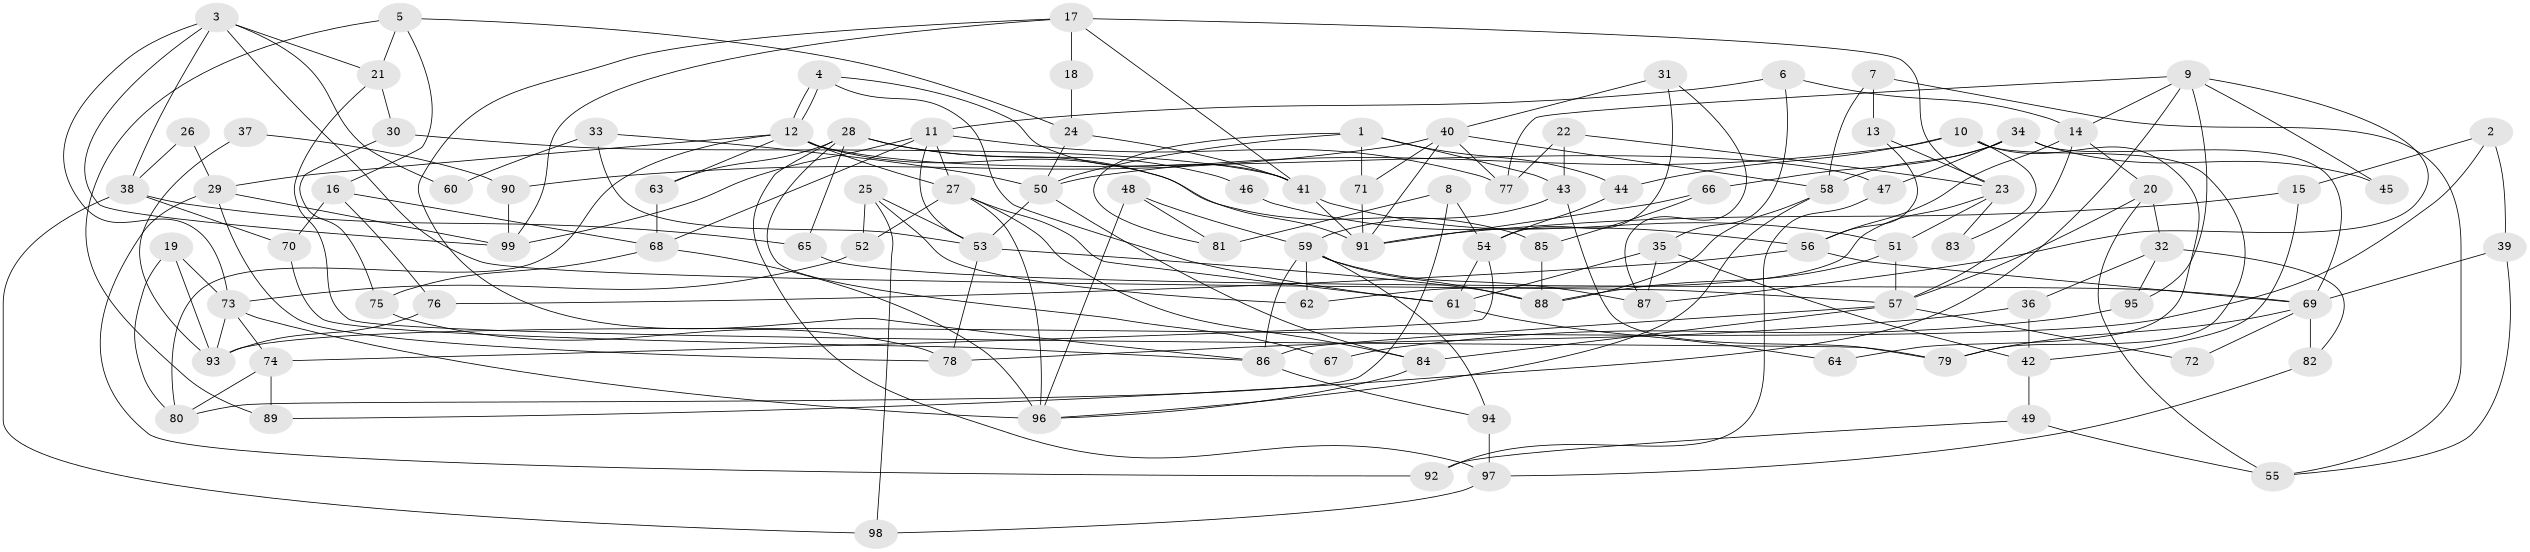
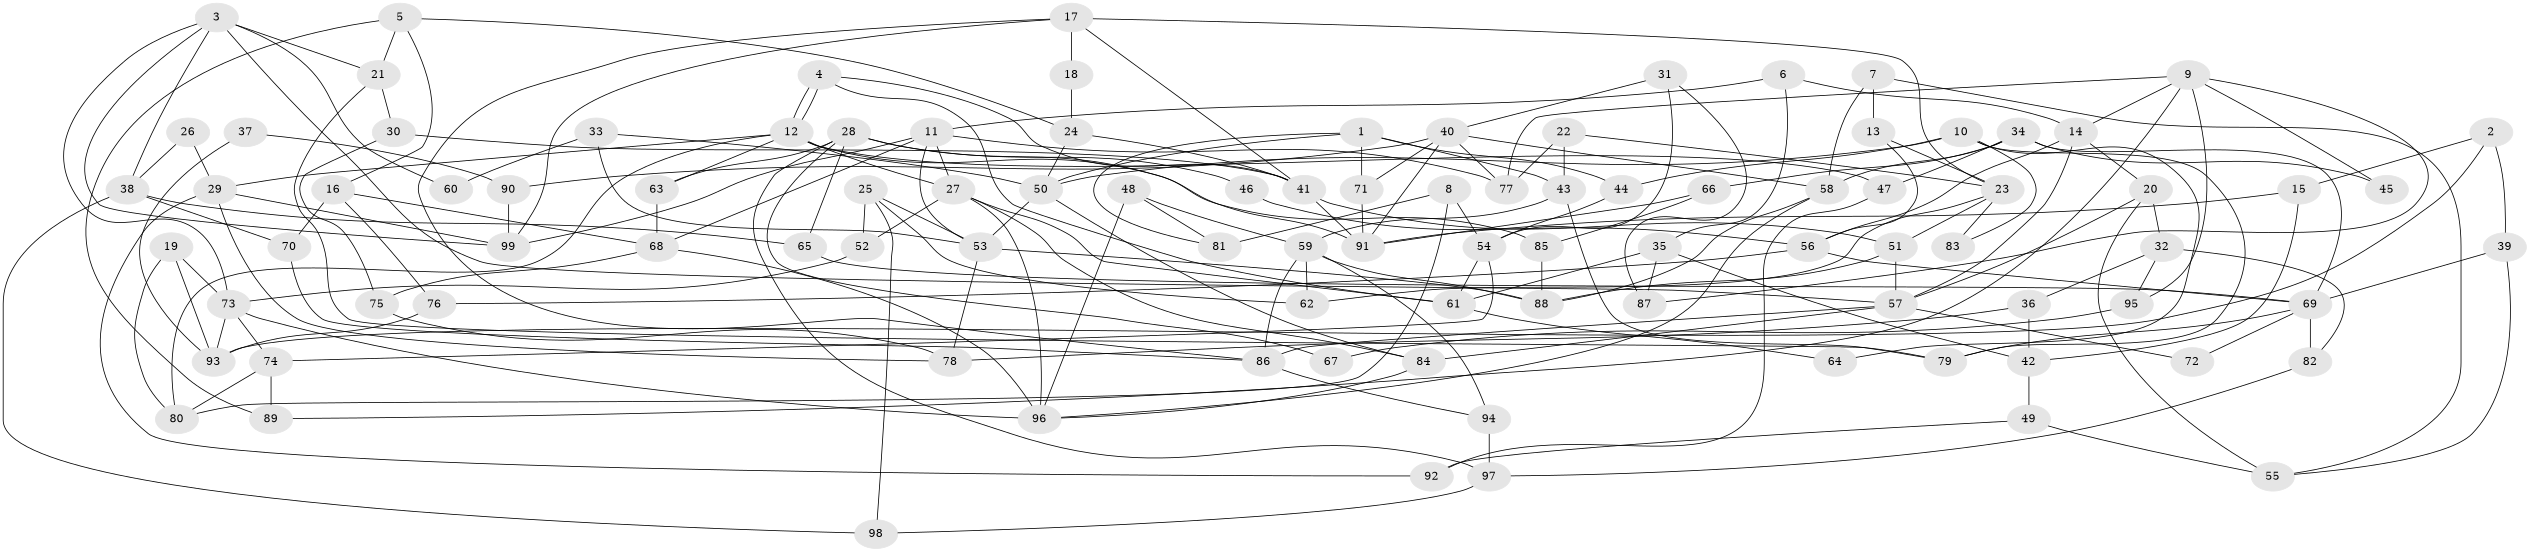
(1472, 282) -> none
